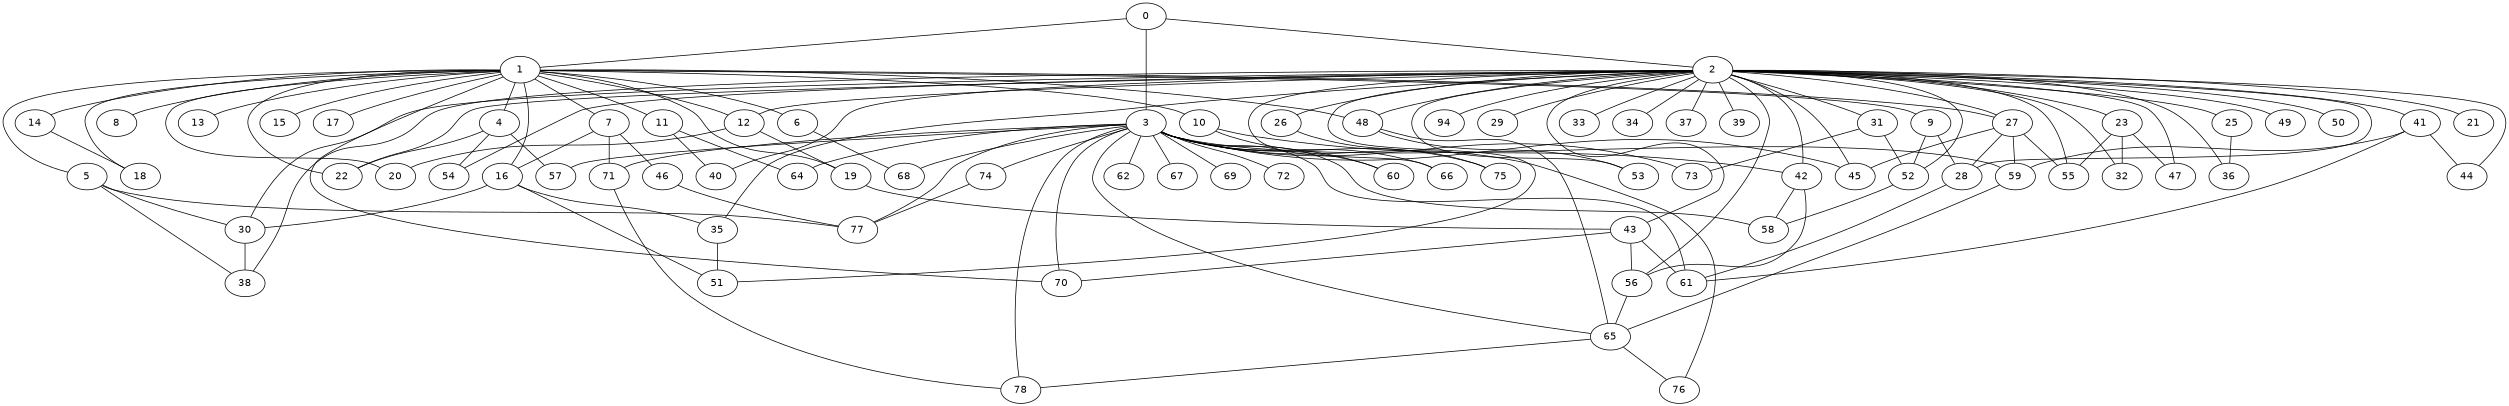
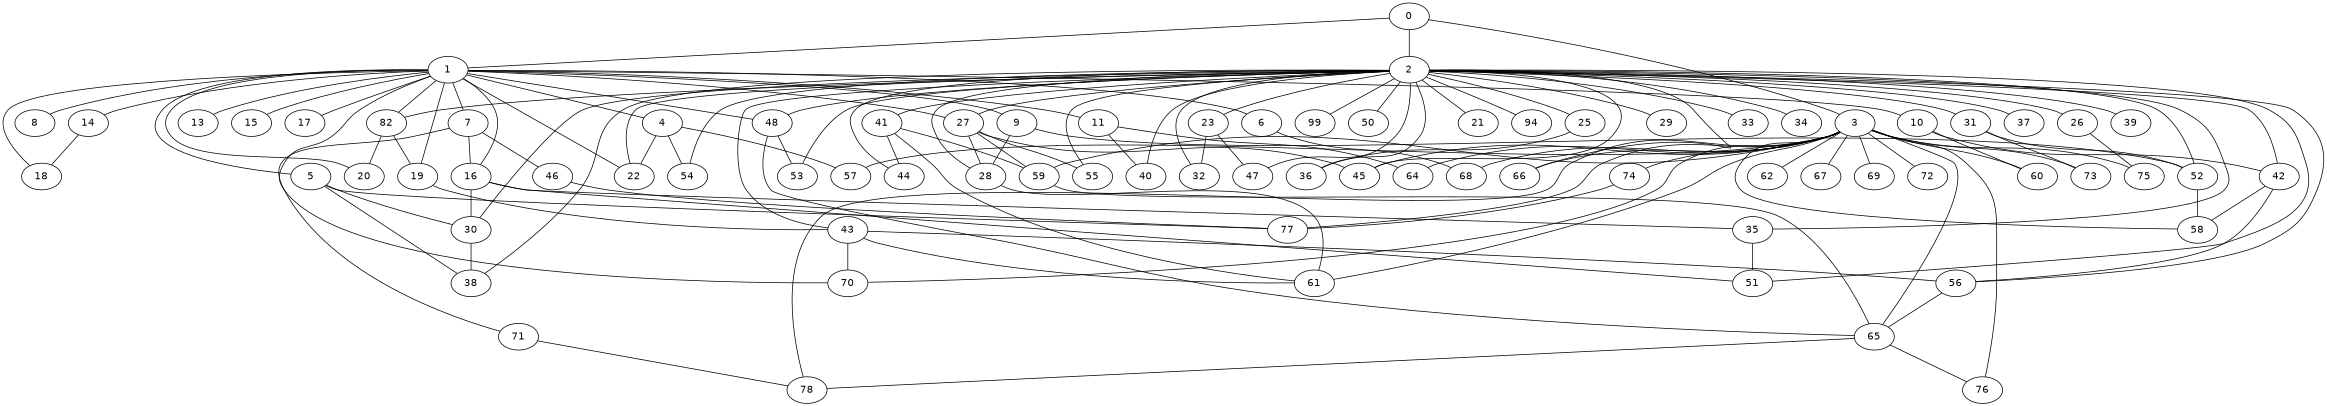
(744, 123) -> (387, 123)
(2285, 123) -> (1315, 123)
(874, 136) -> none
(2096, 150) -> none
